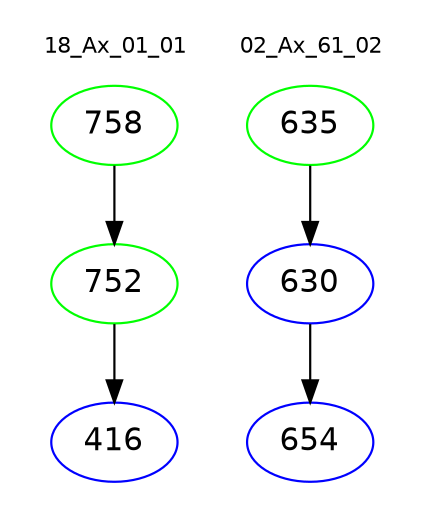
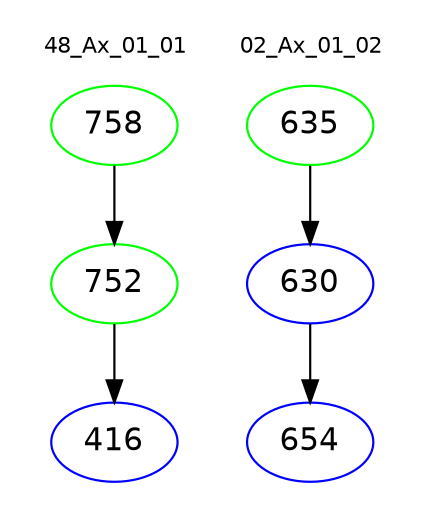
(116, 47) -> (116, 47)
(311, 47) -> (311, 47)
